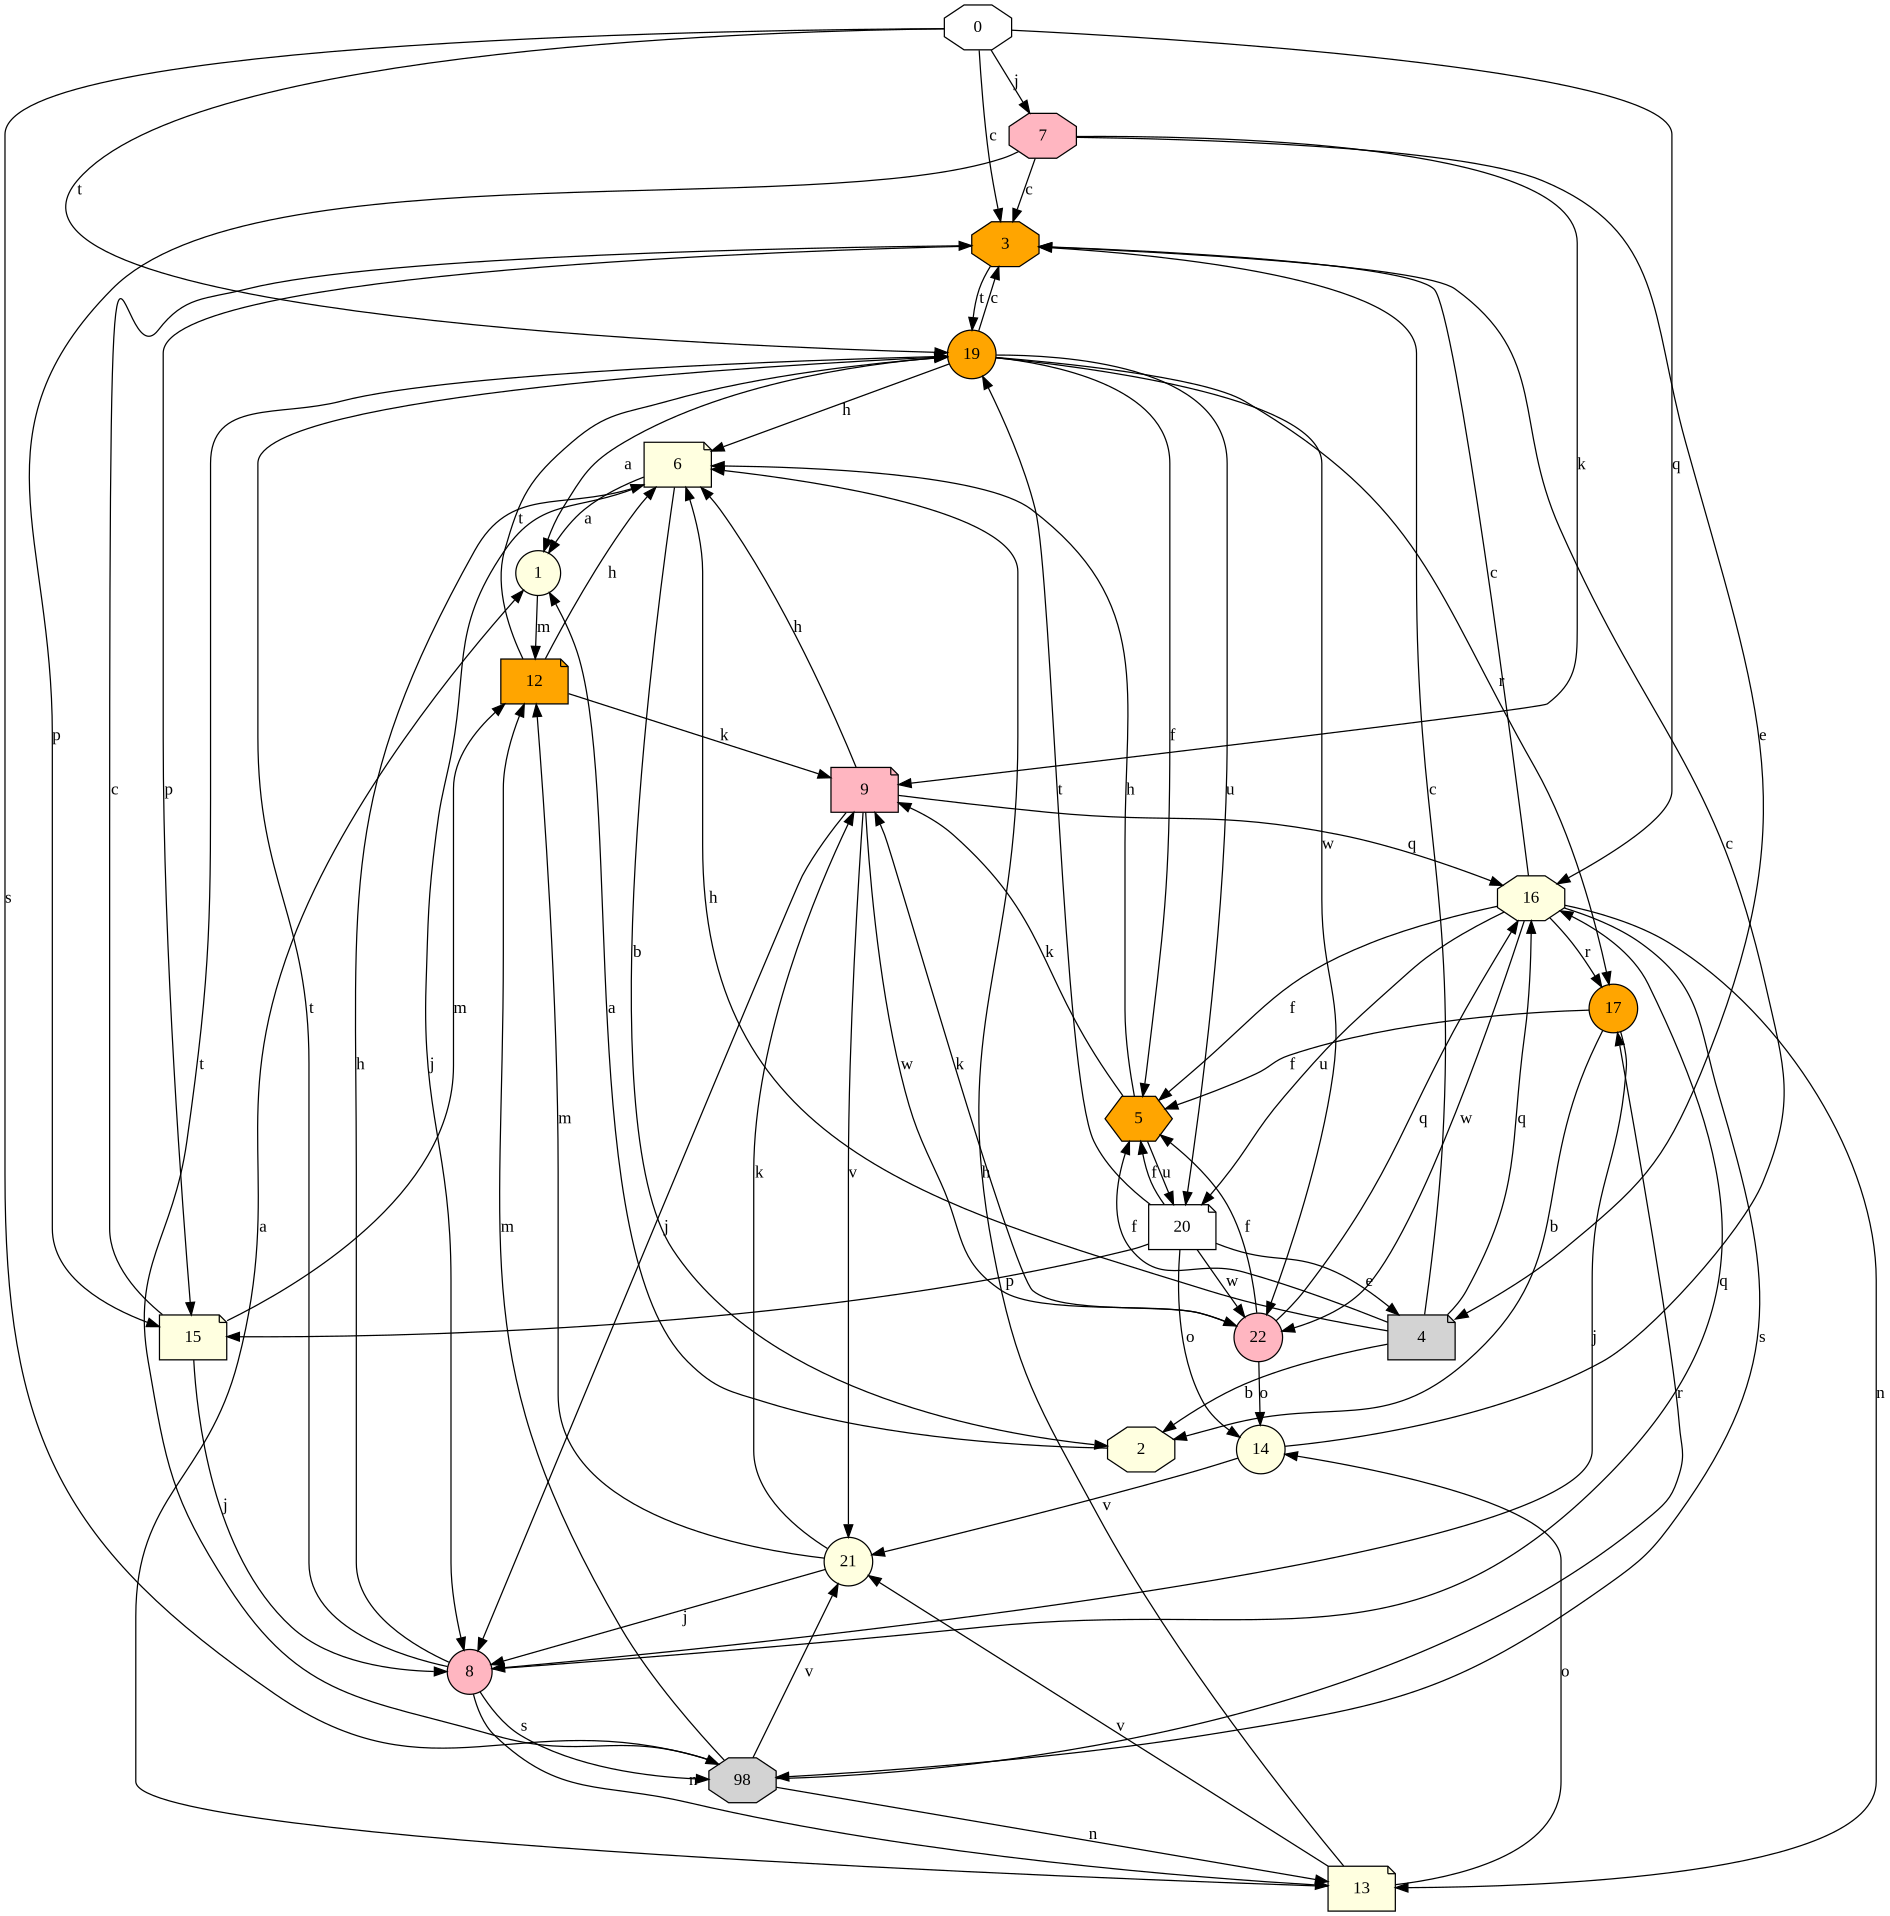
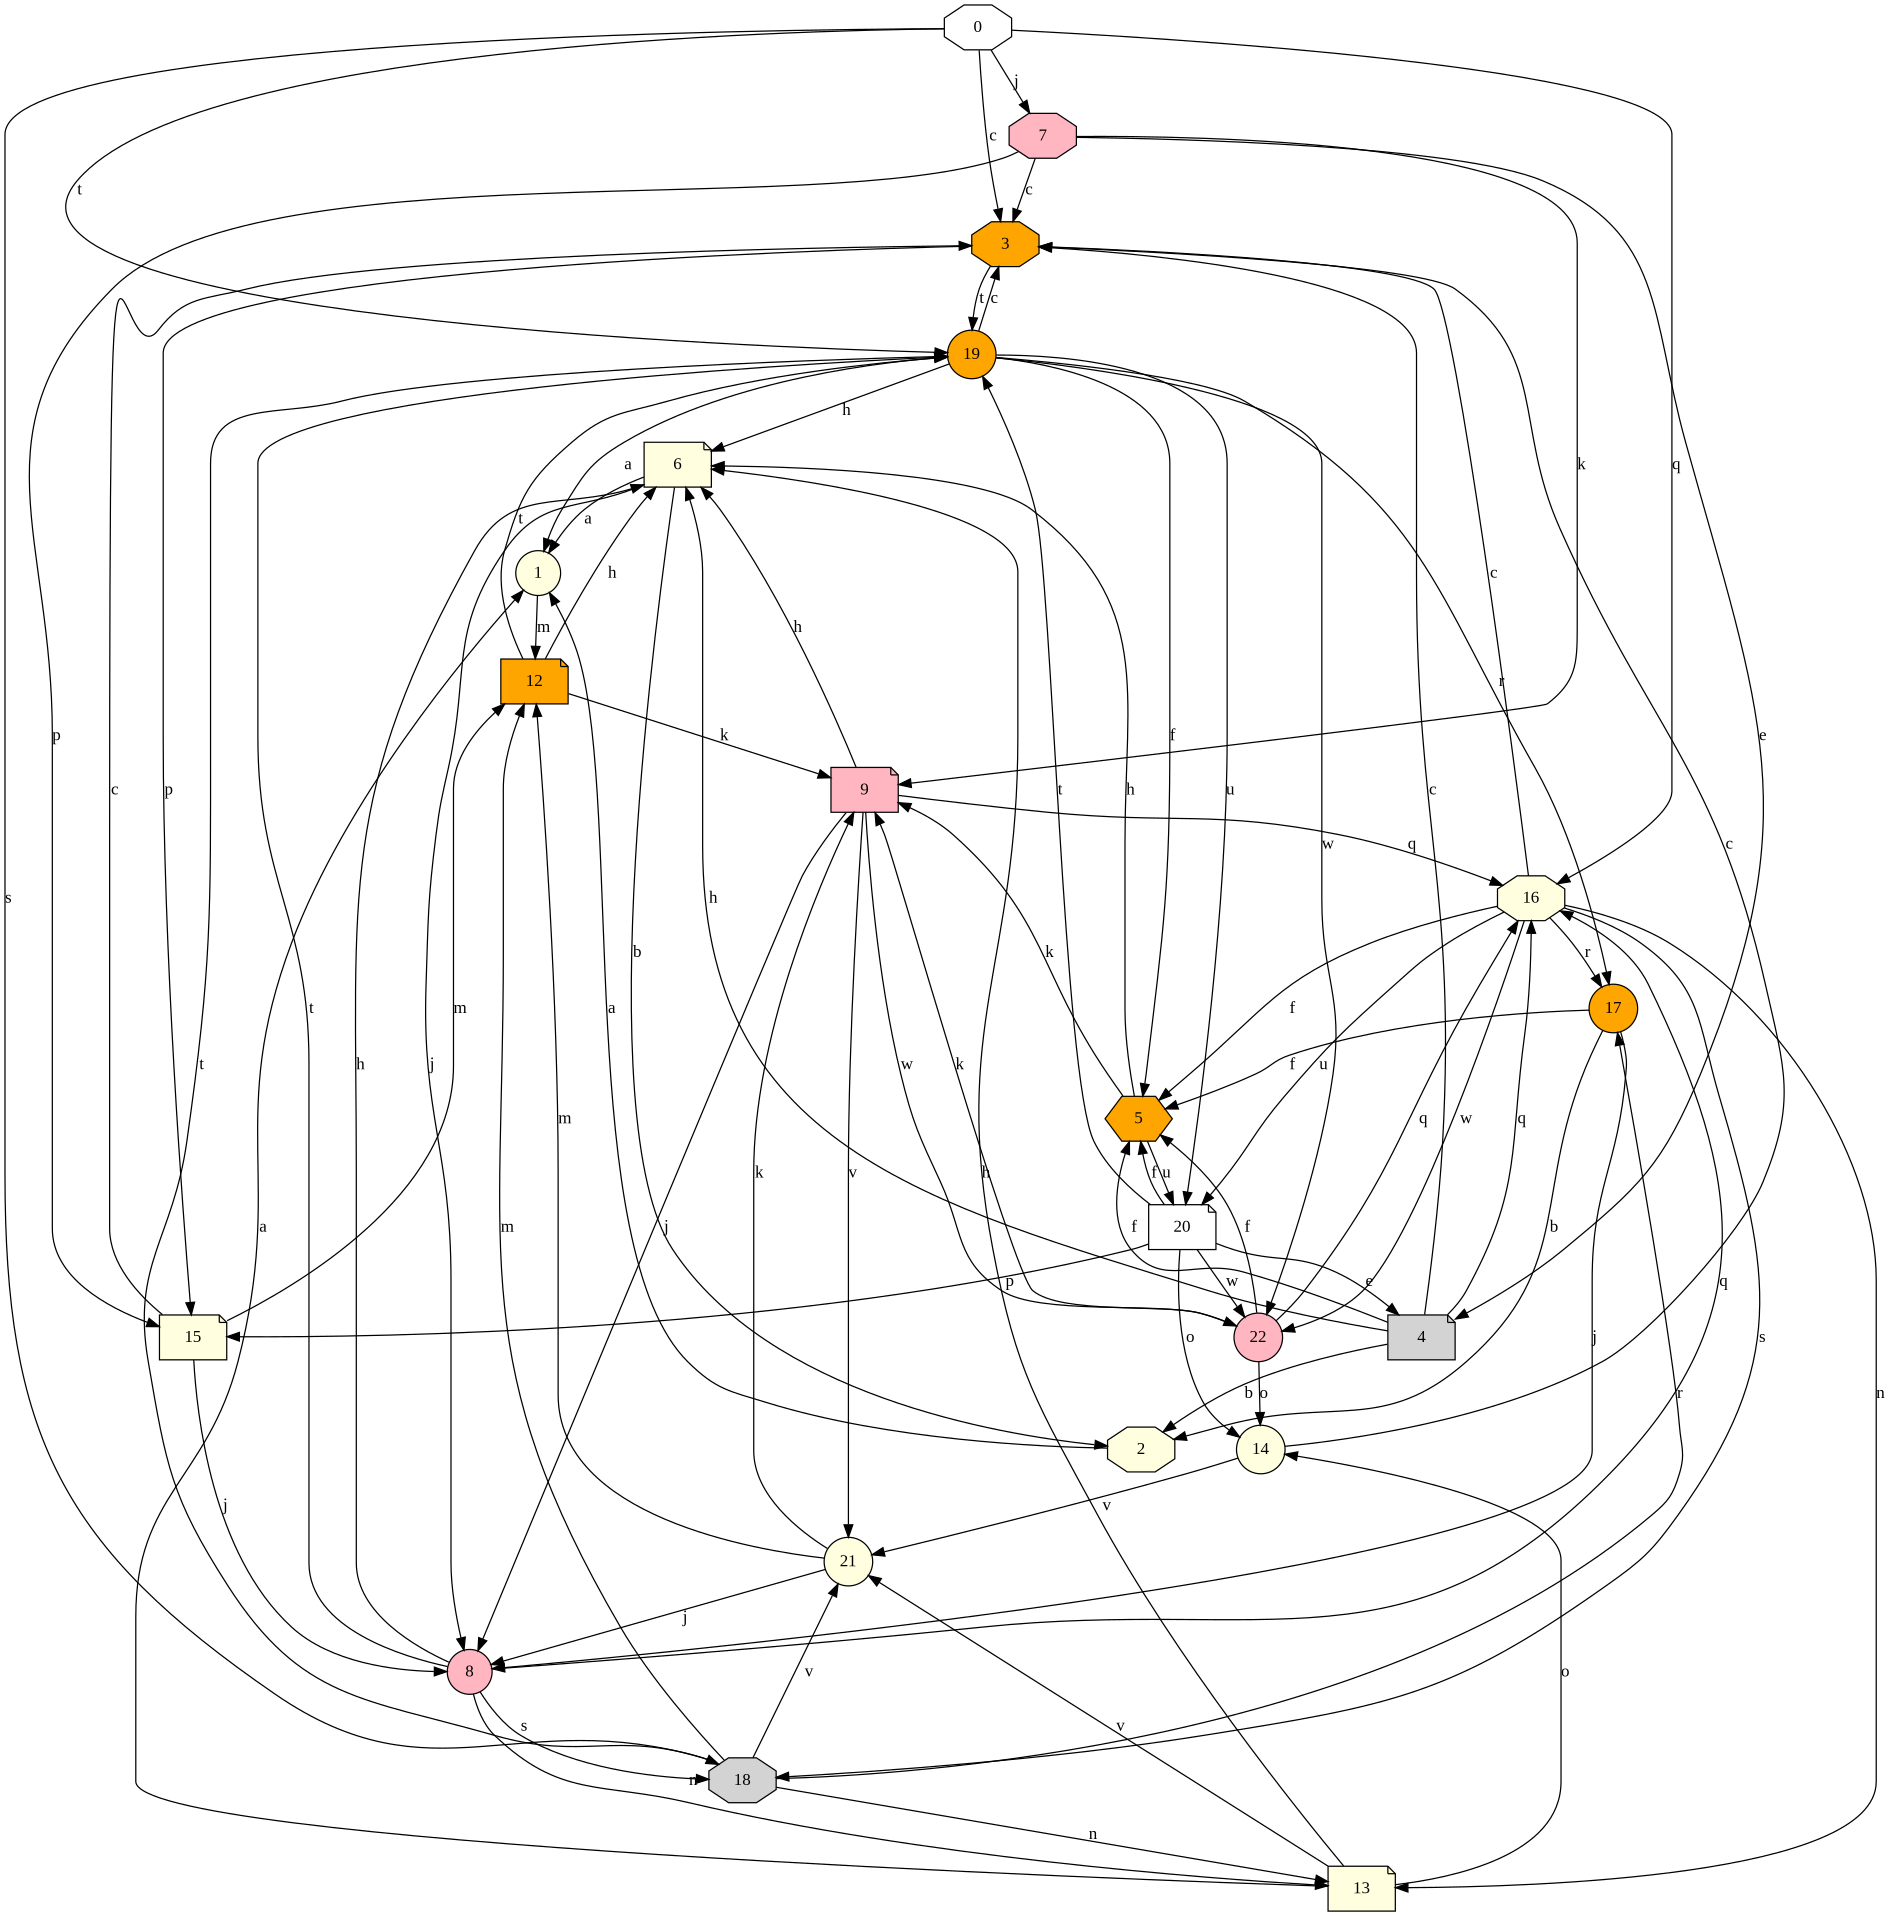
(743, 1780) -> (743, 1780)
